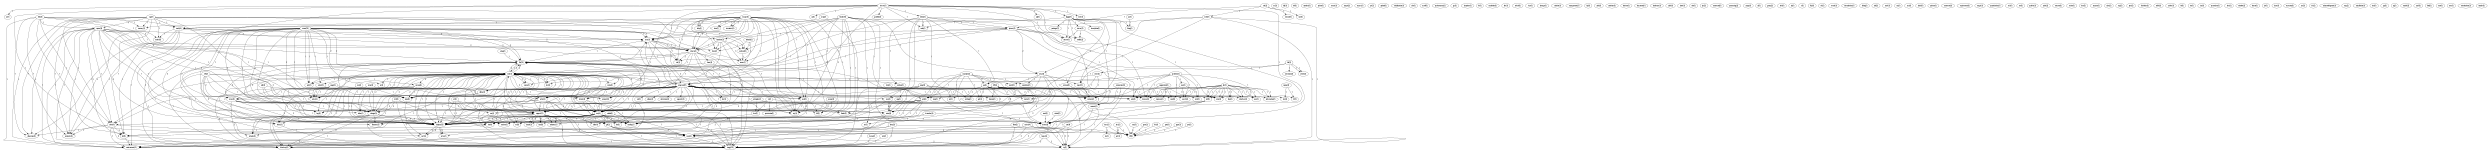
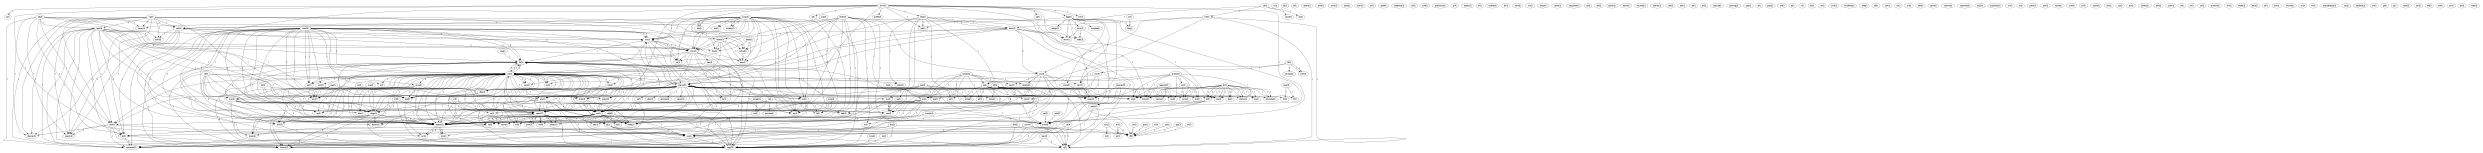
(2466, 6) -> (2462, 6)
